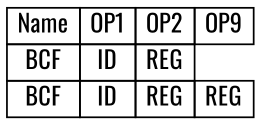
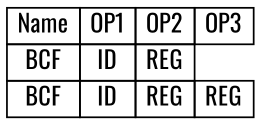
(224, 25) -> (224, 25)
